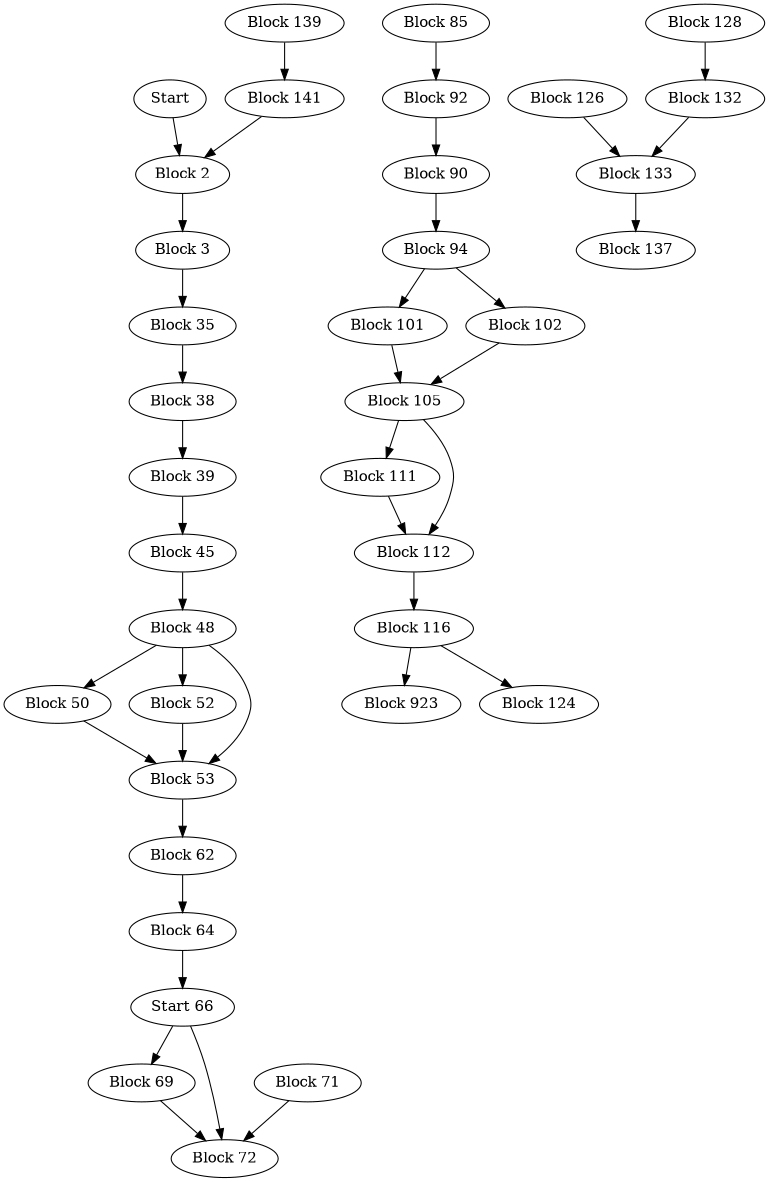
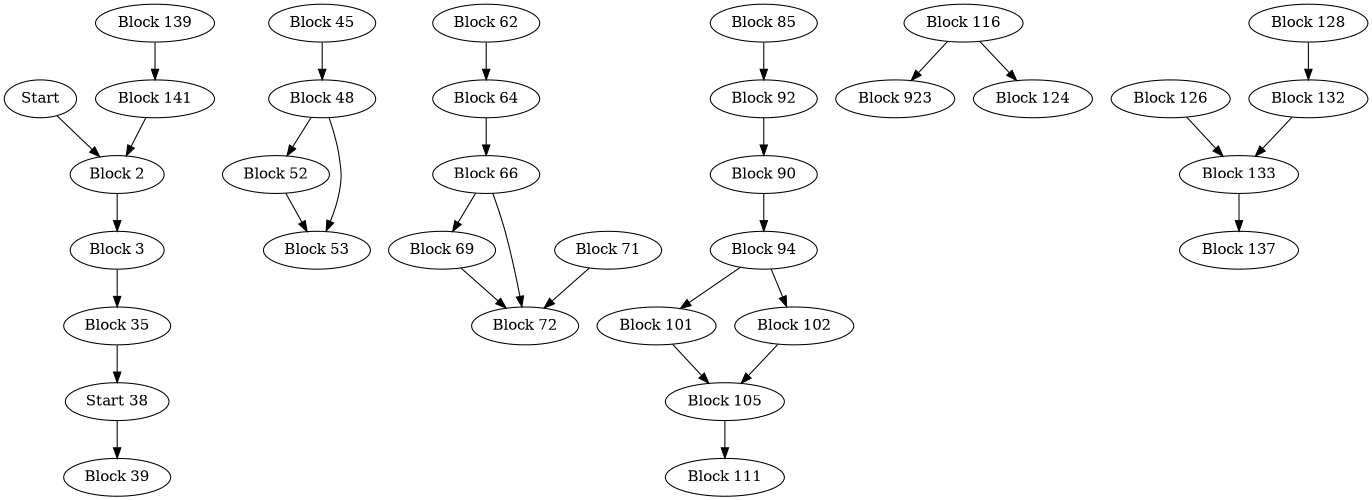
(183, 402) -> (117, 402)
(183, 510) -> none
(414, 553) -> none
(58, 704) -> none
(183, 813) -> none
(183, 1007) -> (486, 175)
